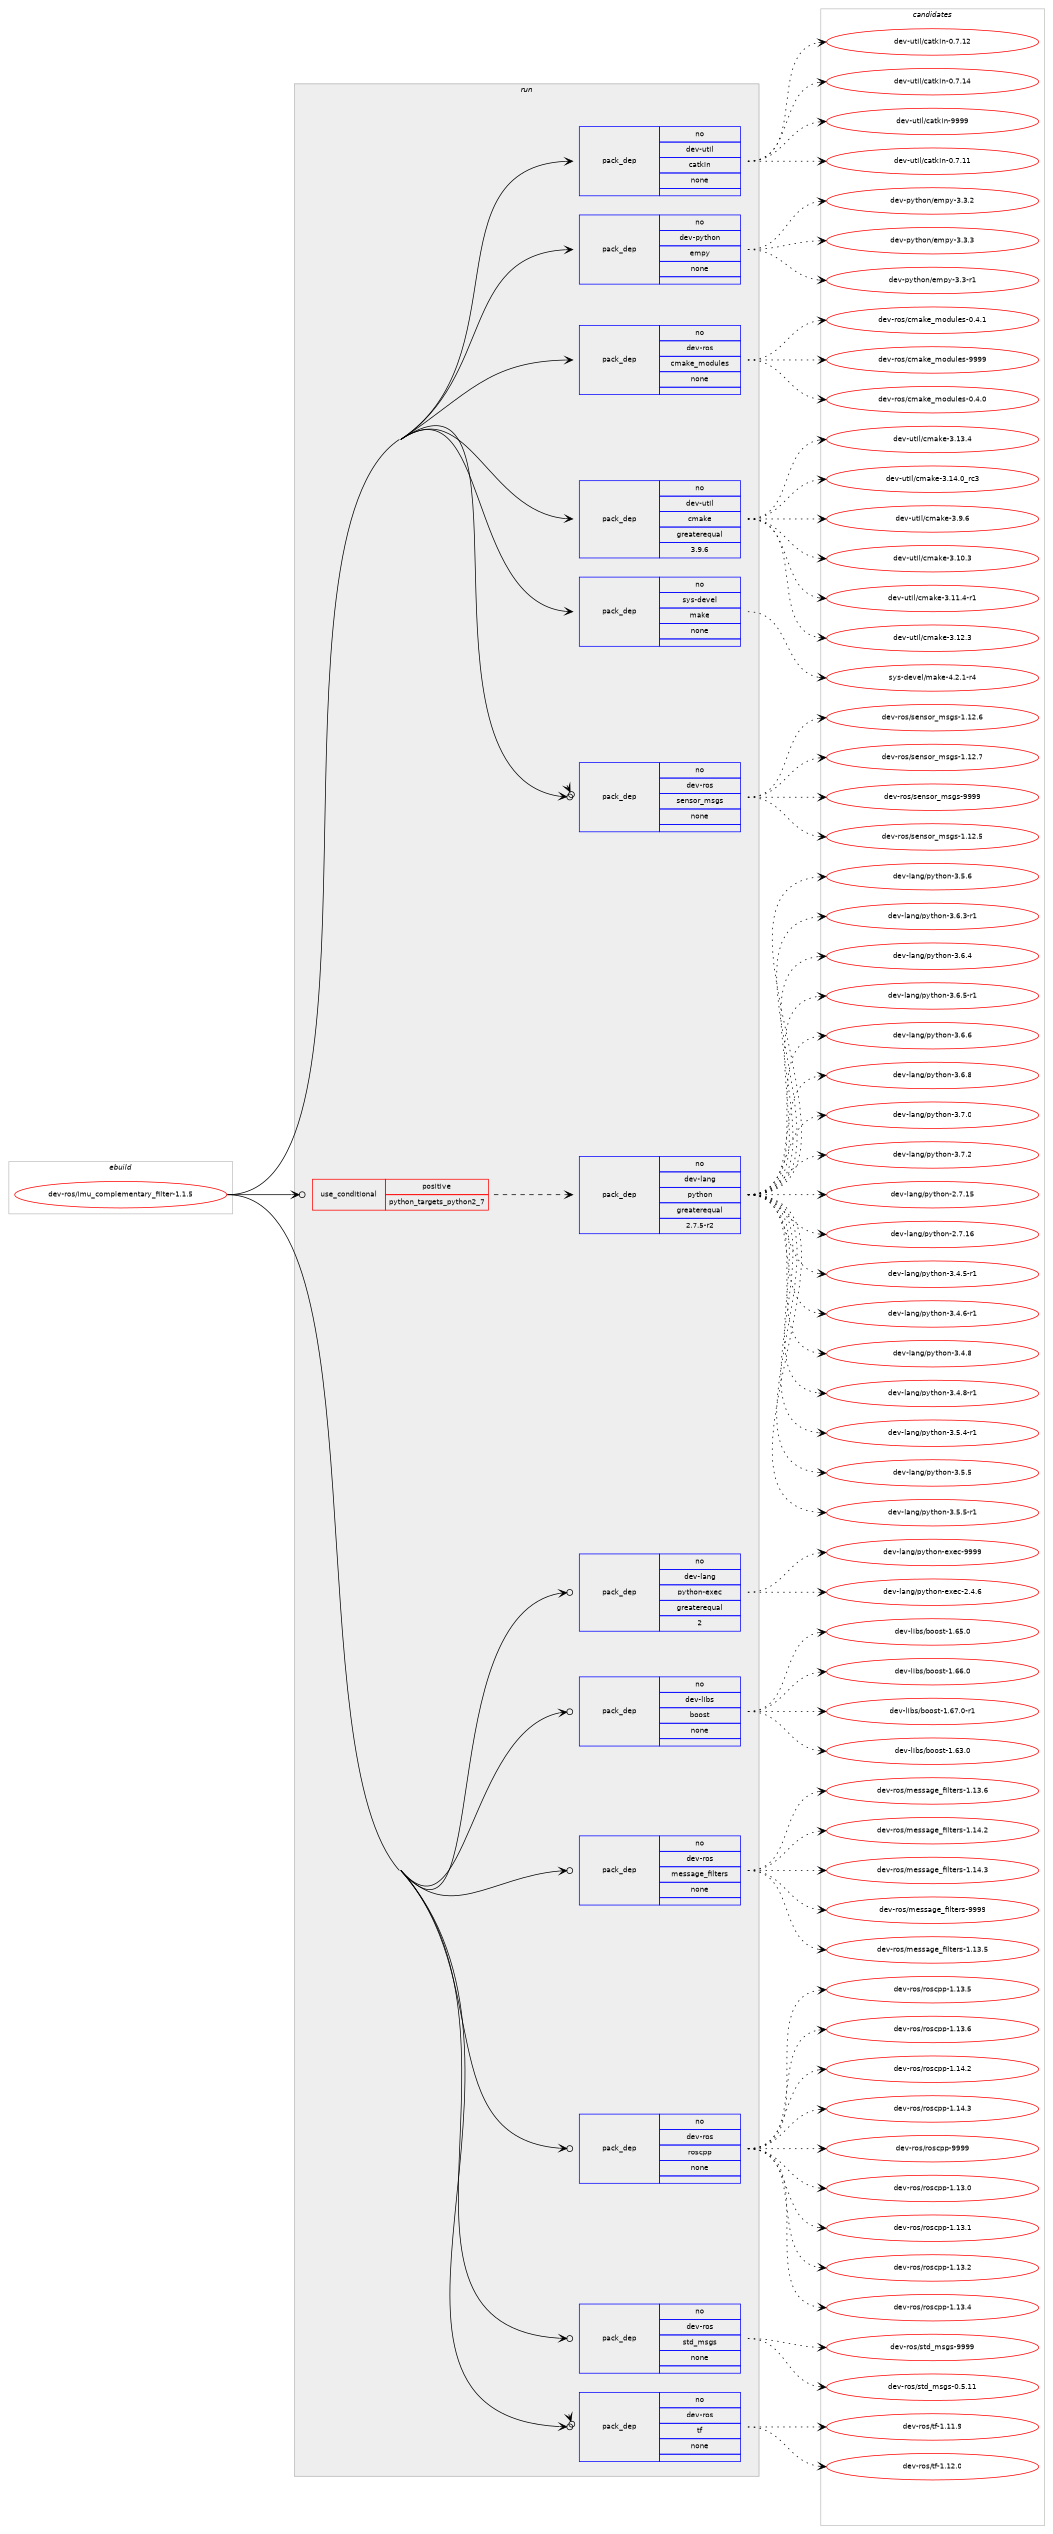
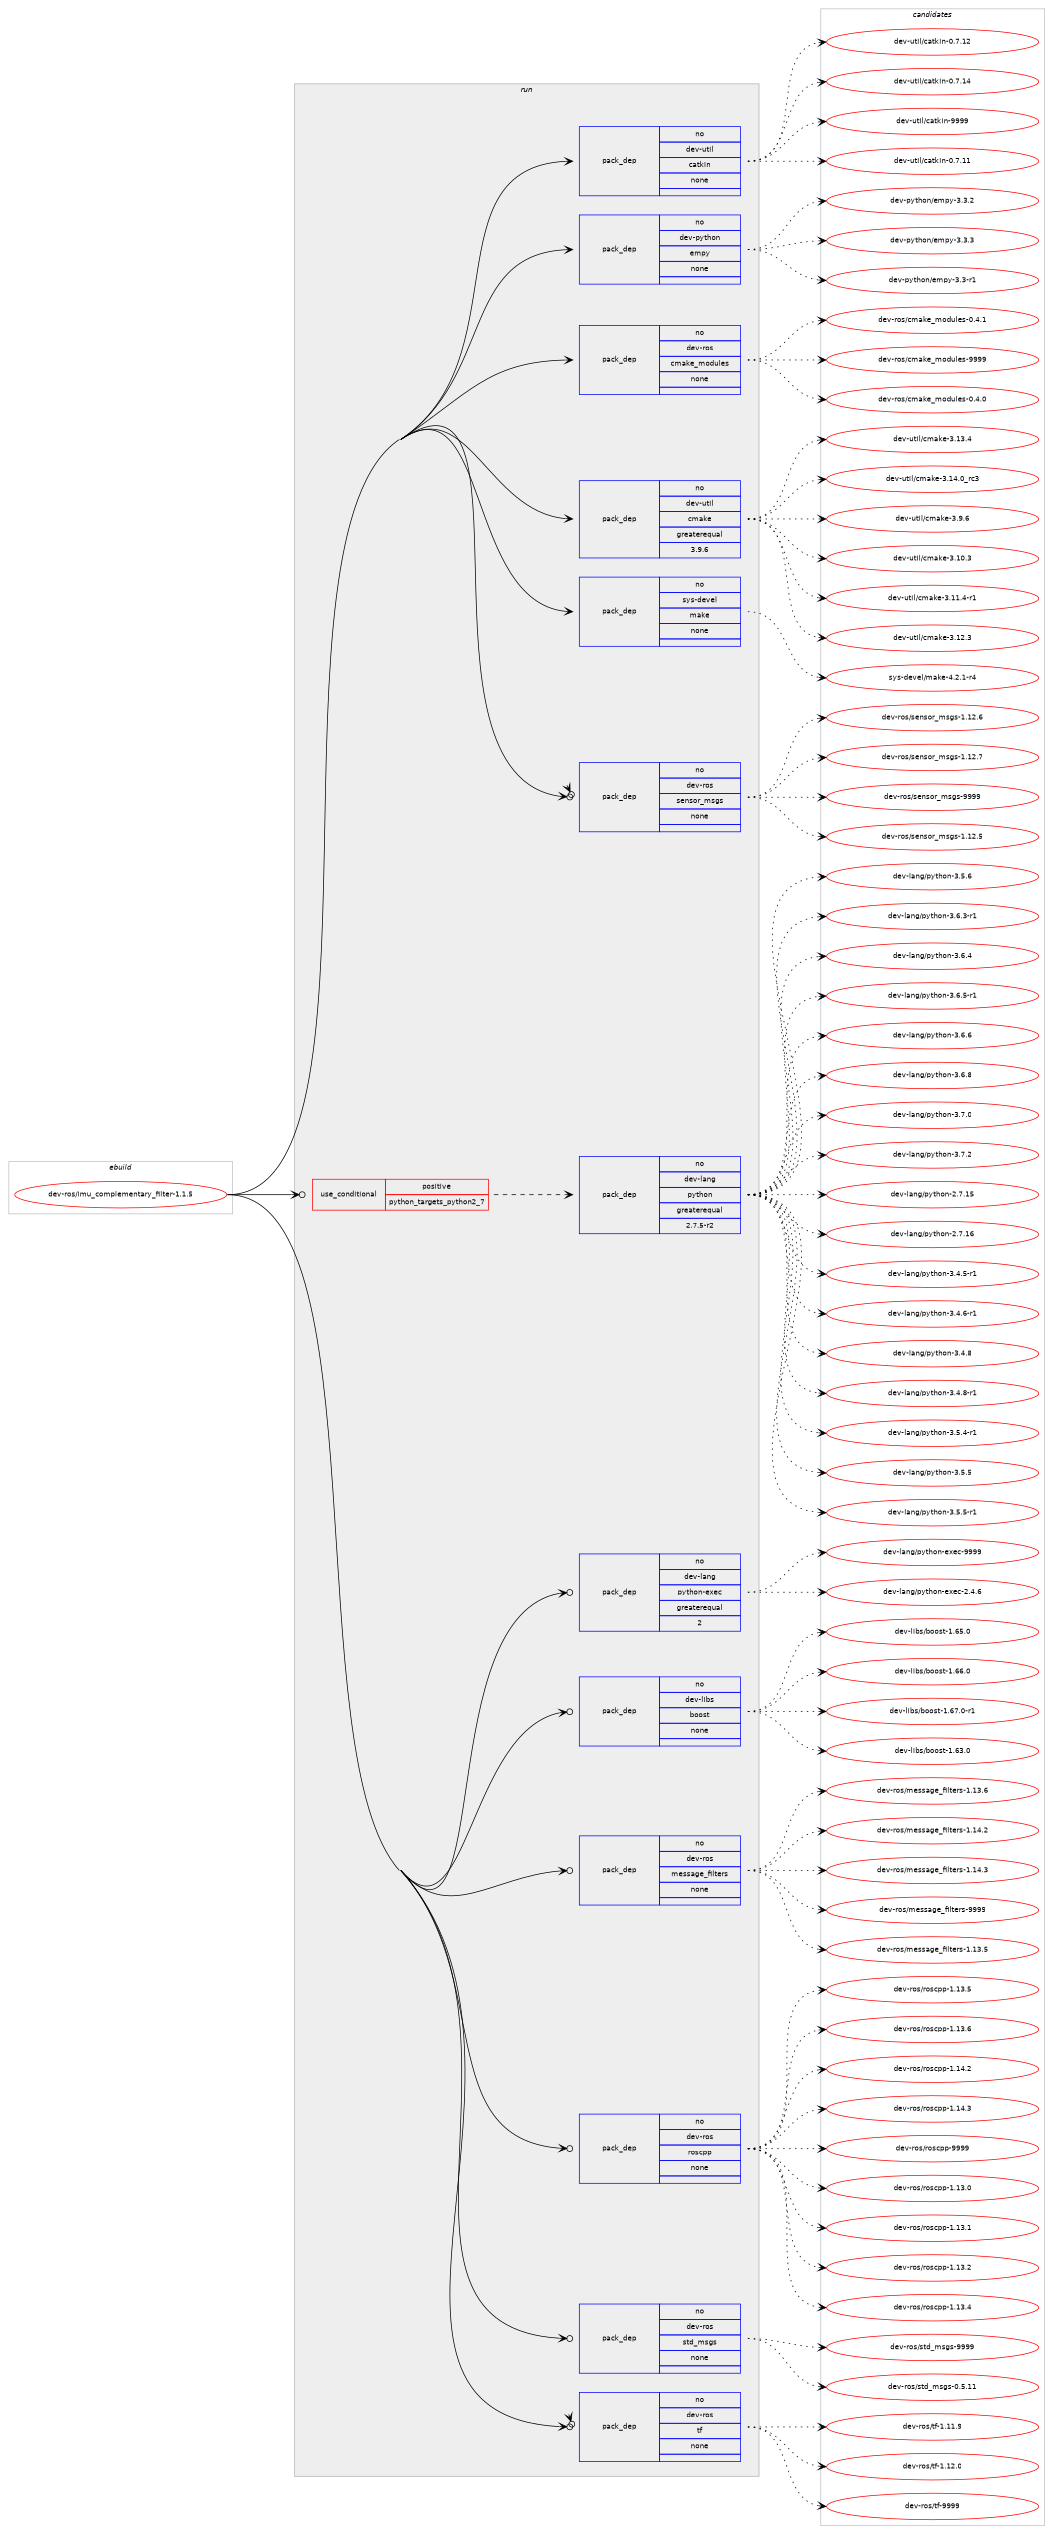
none -> (933, 2506)
